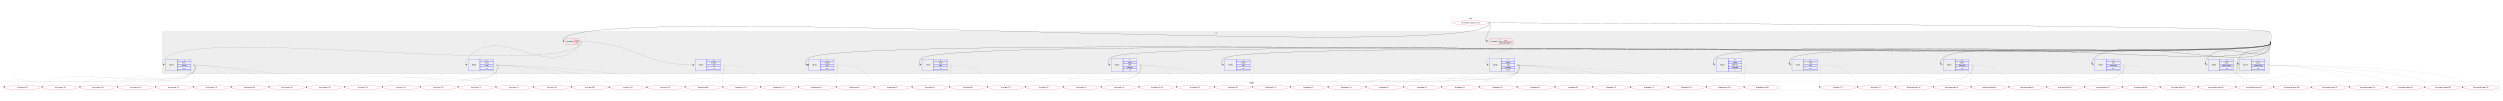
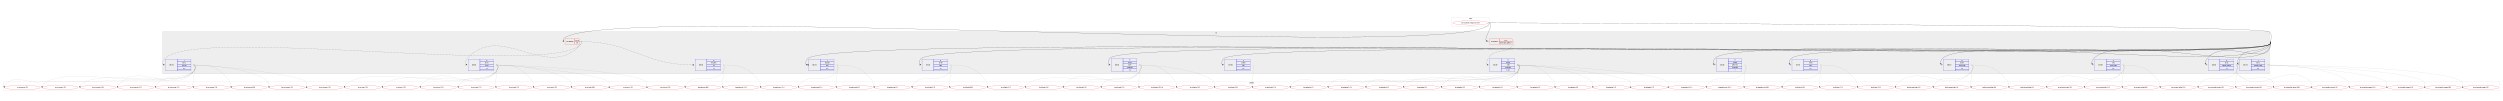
none -> (1800, 88)
